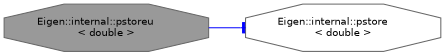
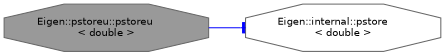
(106, 28) -> (106, 28)
